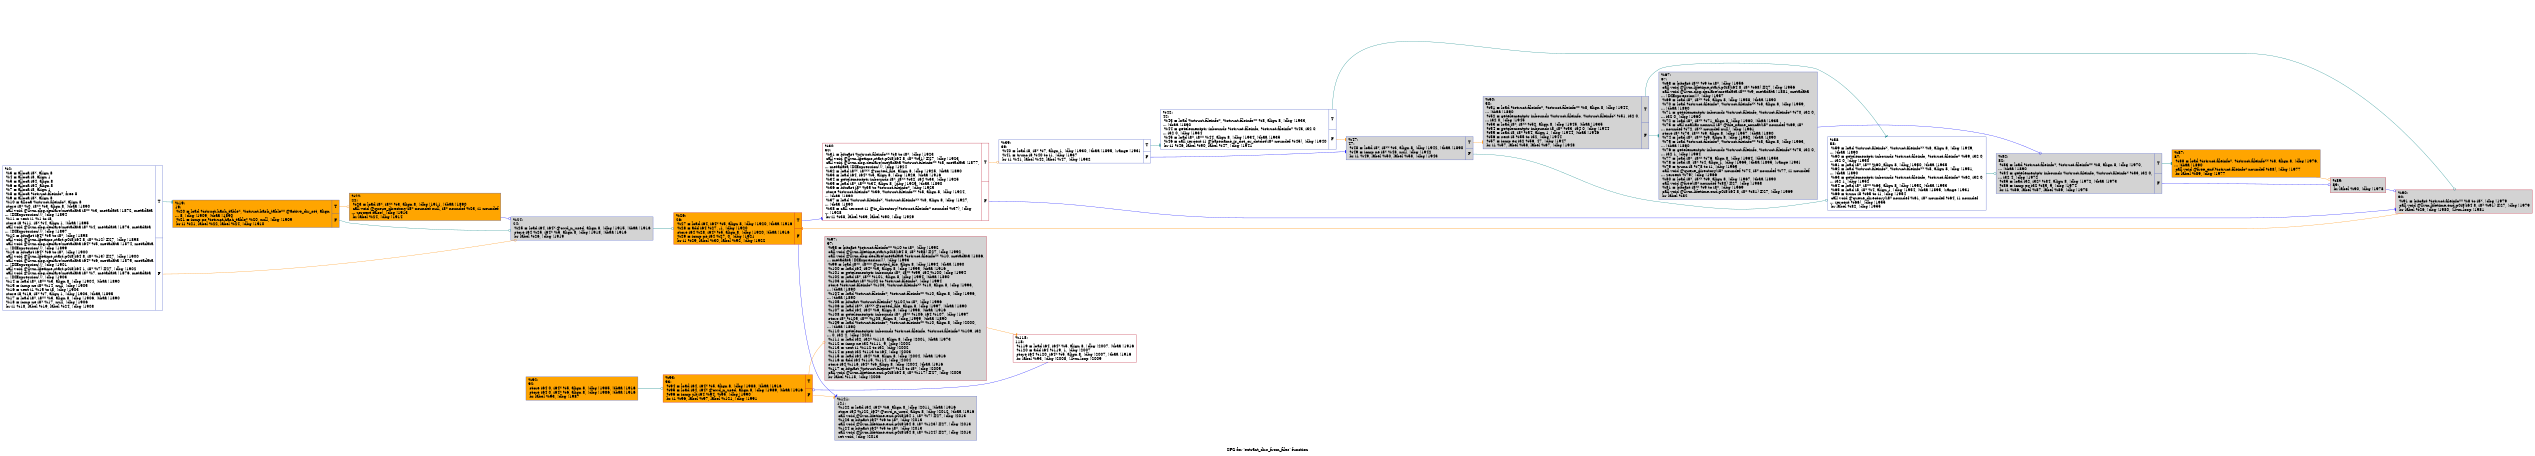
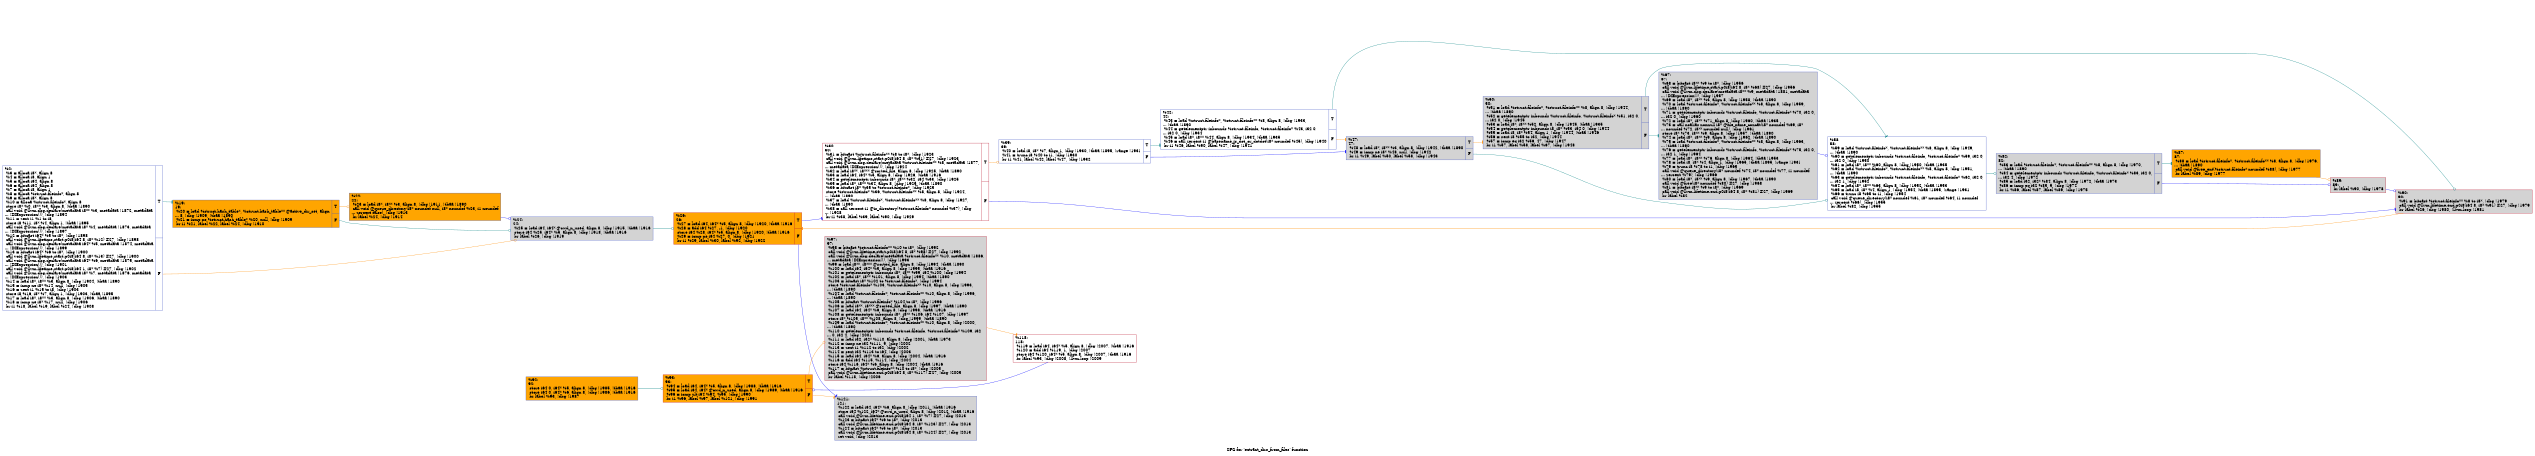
(1930, 127) -> (1821, 154)
(1039, 155) -> (1039, 155)
(41, 194) -> (42, 194)
